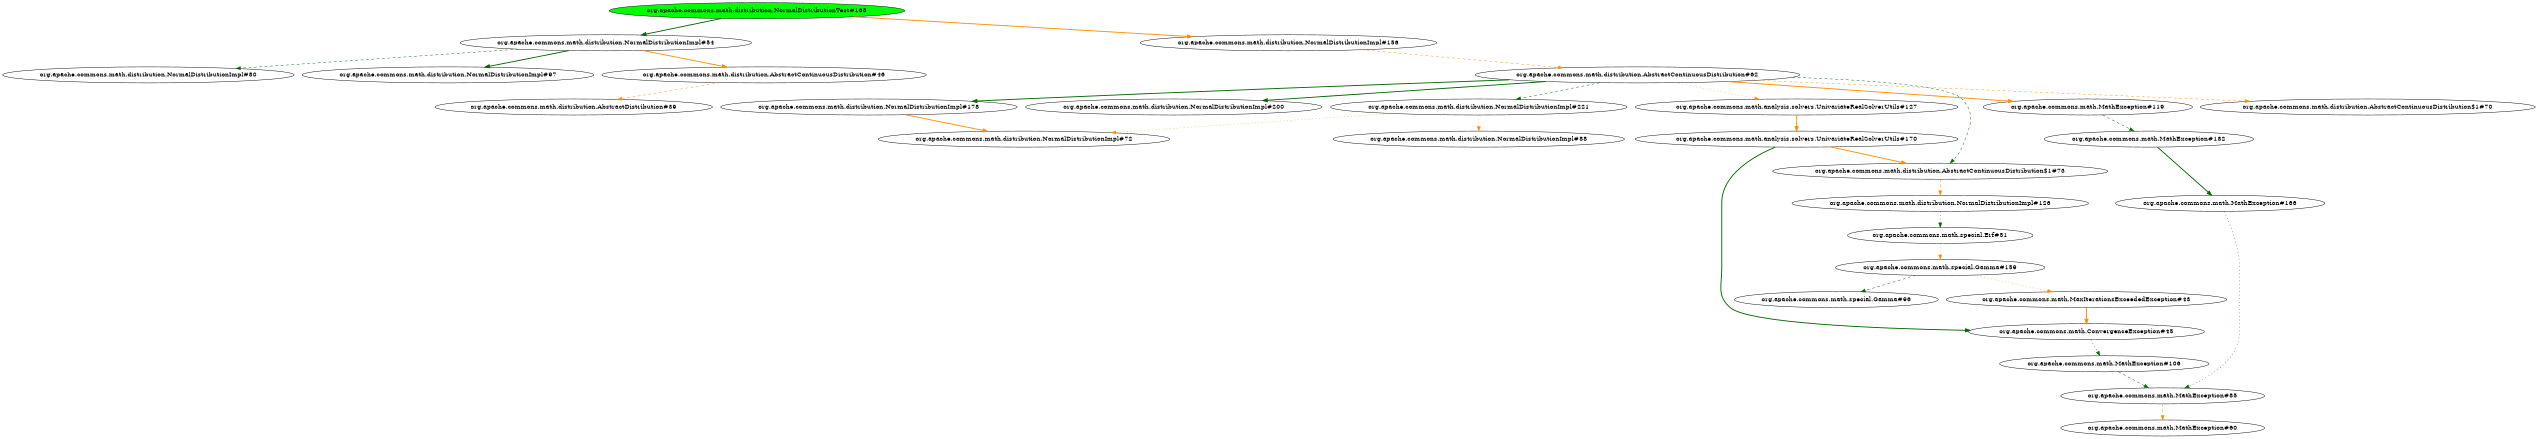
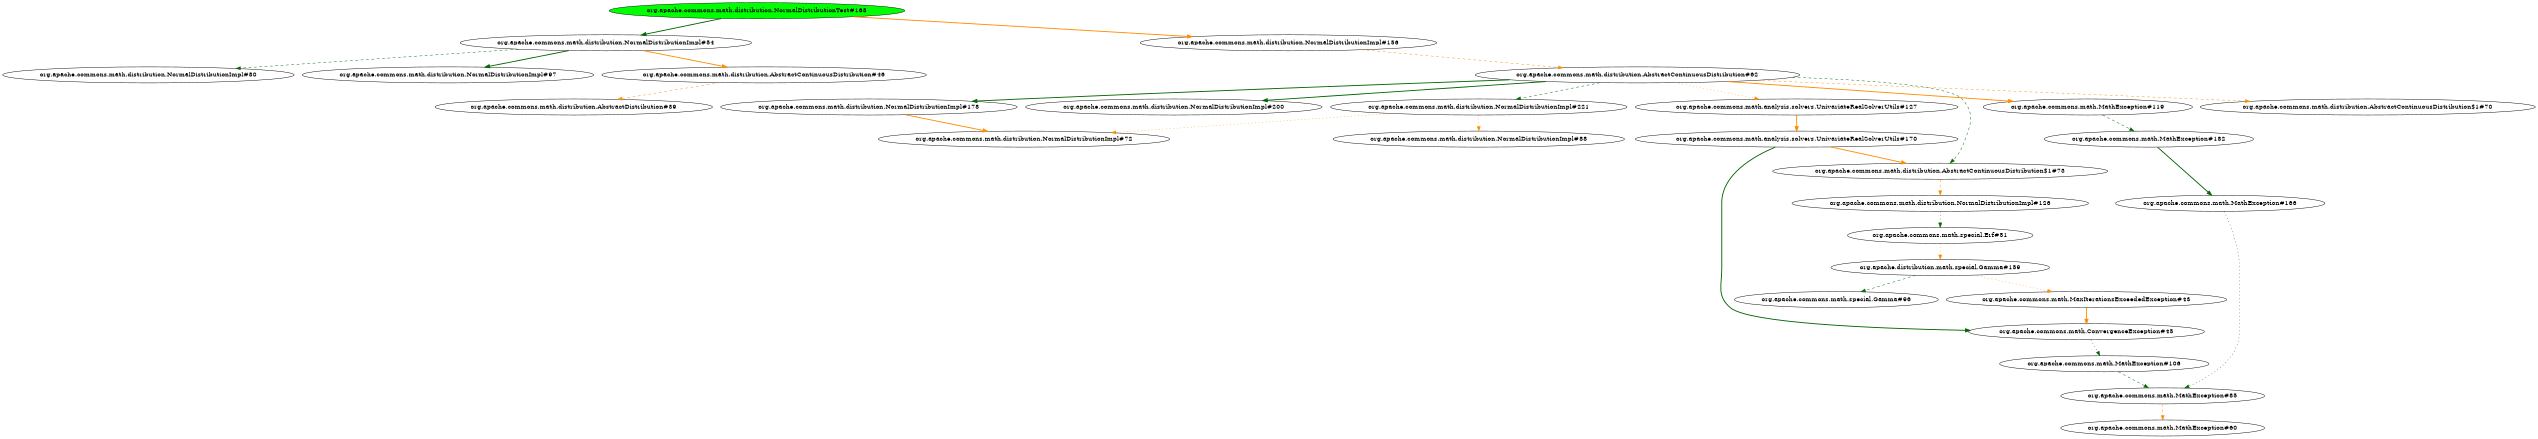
(1940, 268) -> (1940, 268)
